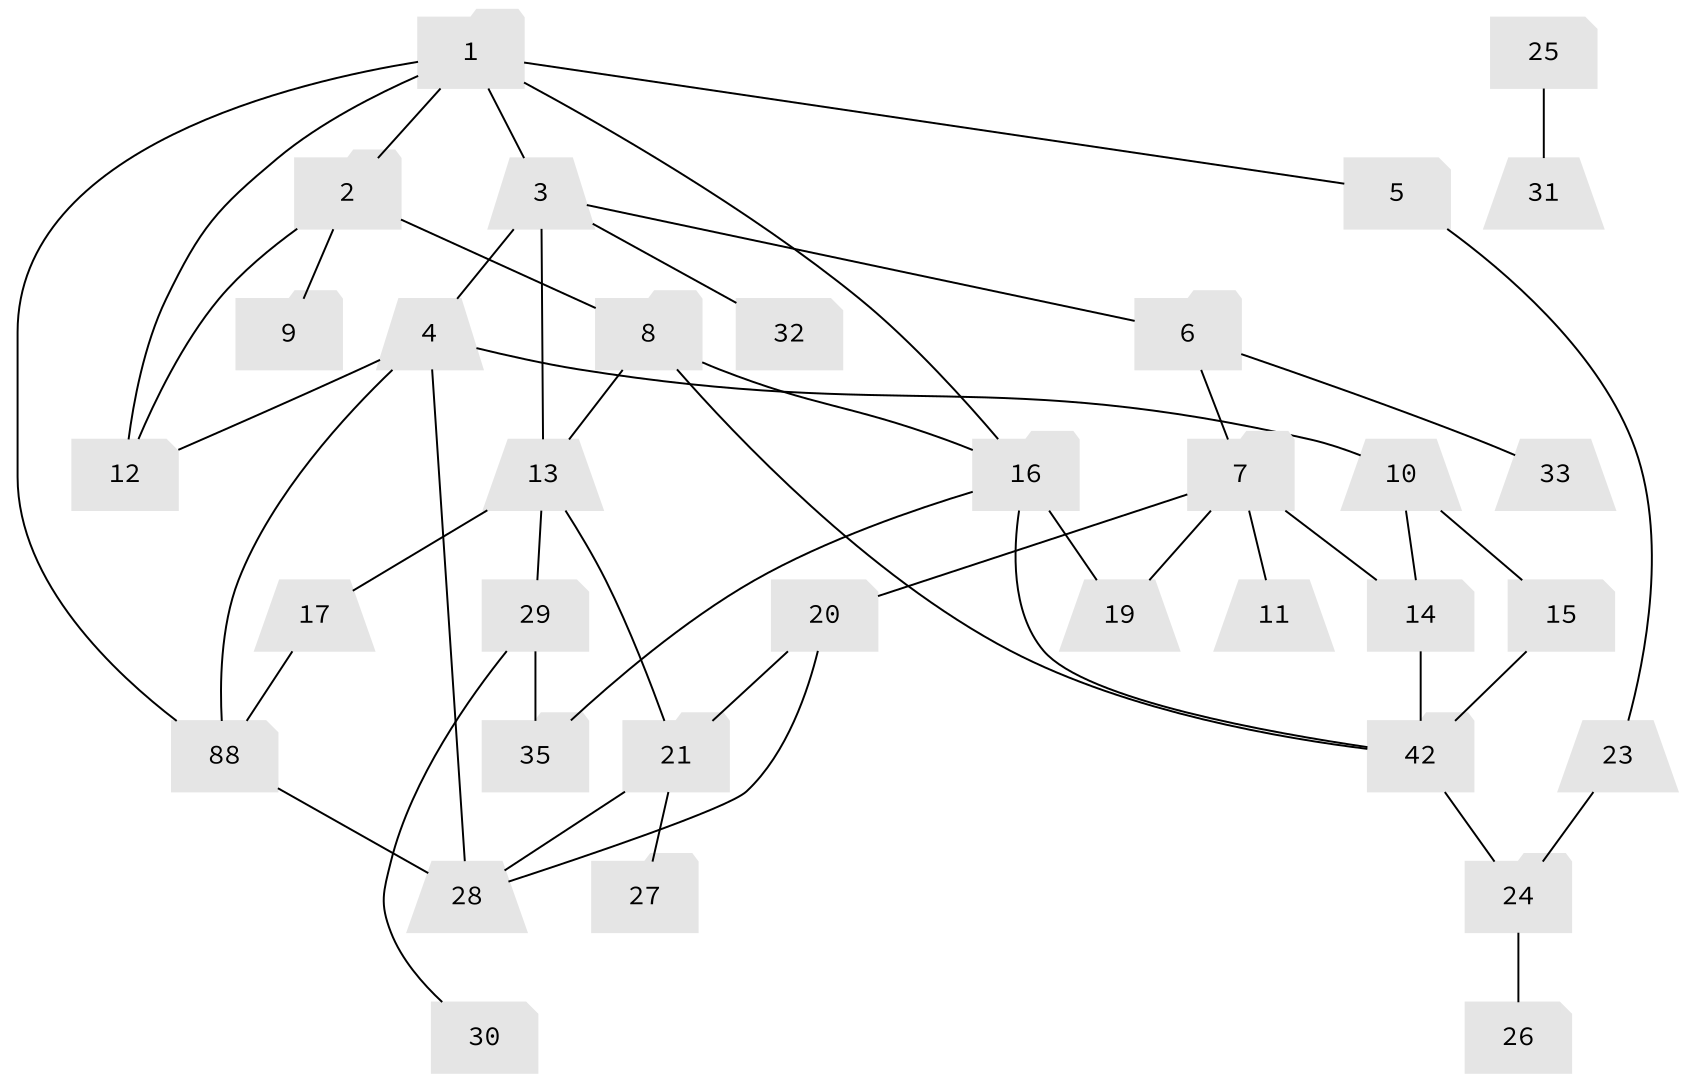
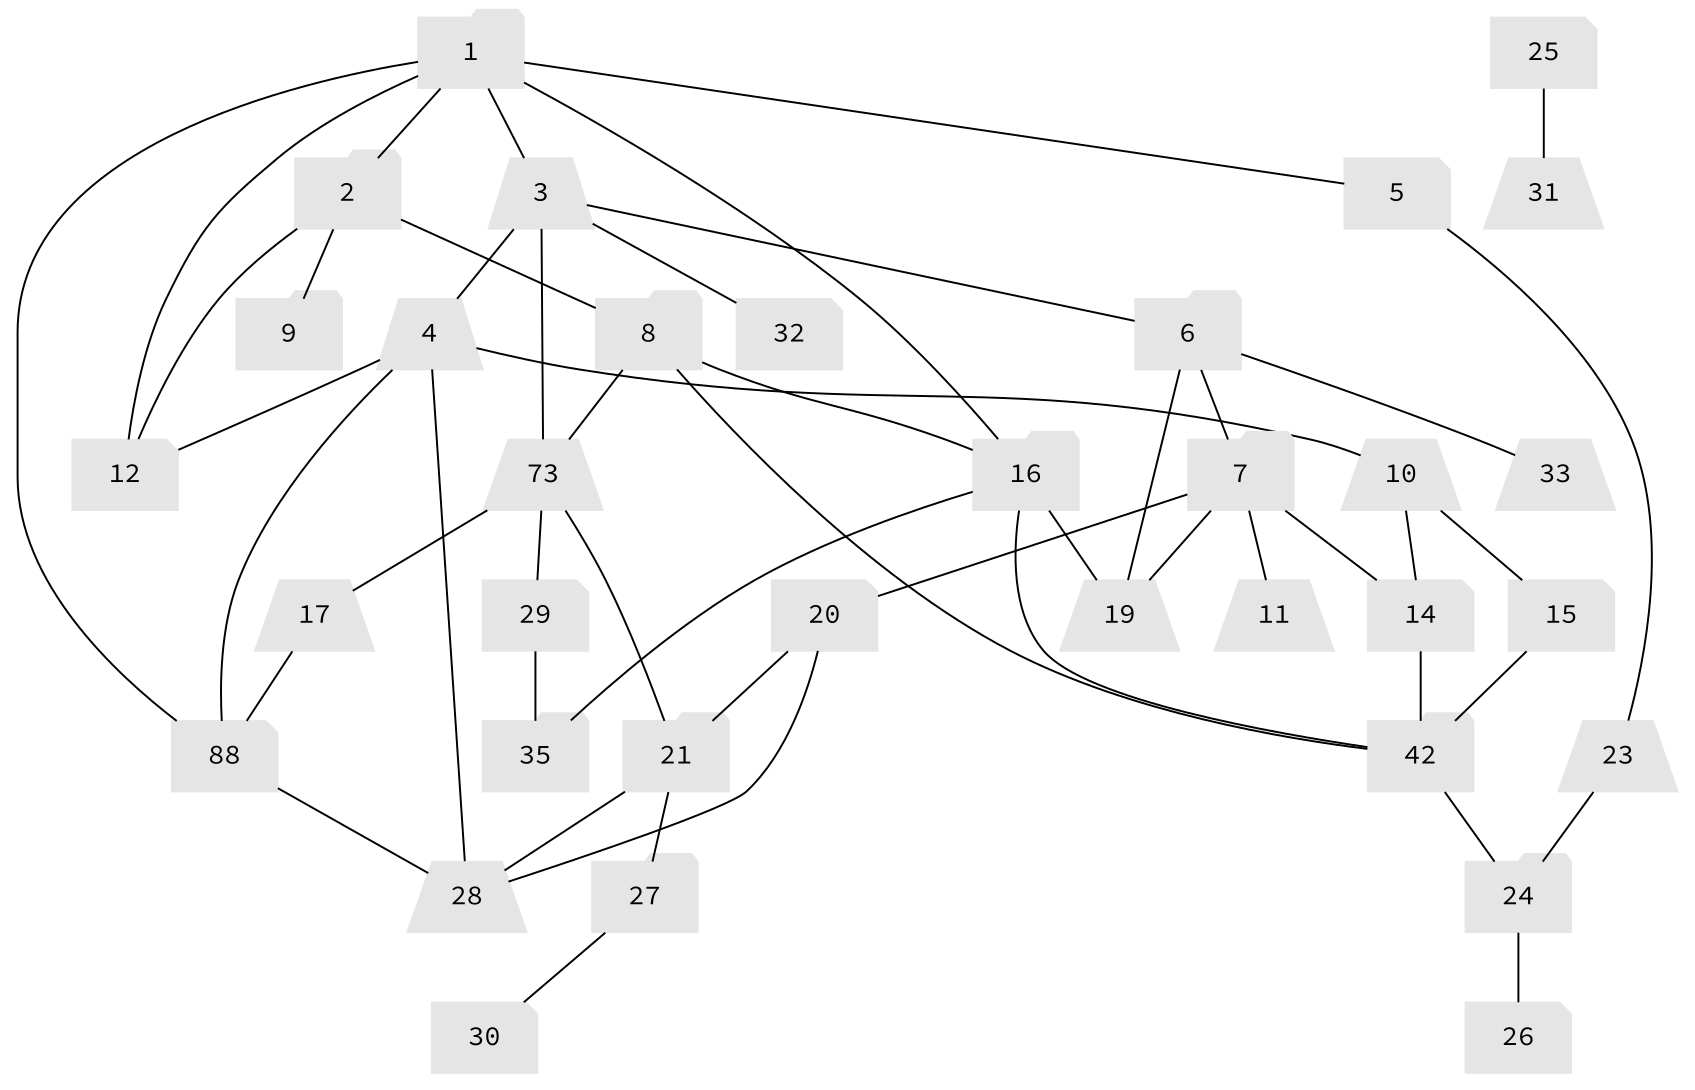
(543, 475) -> (543, 475)
none -> (1154, 475)
(404, 822) -> (565, 968)
